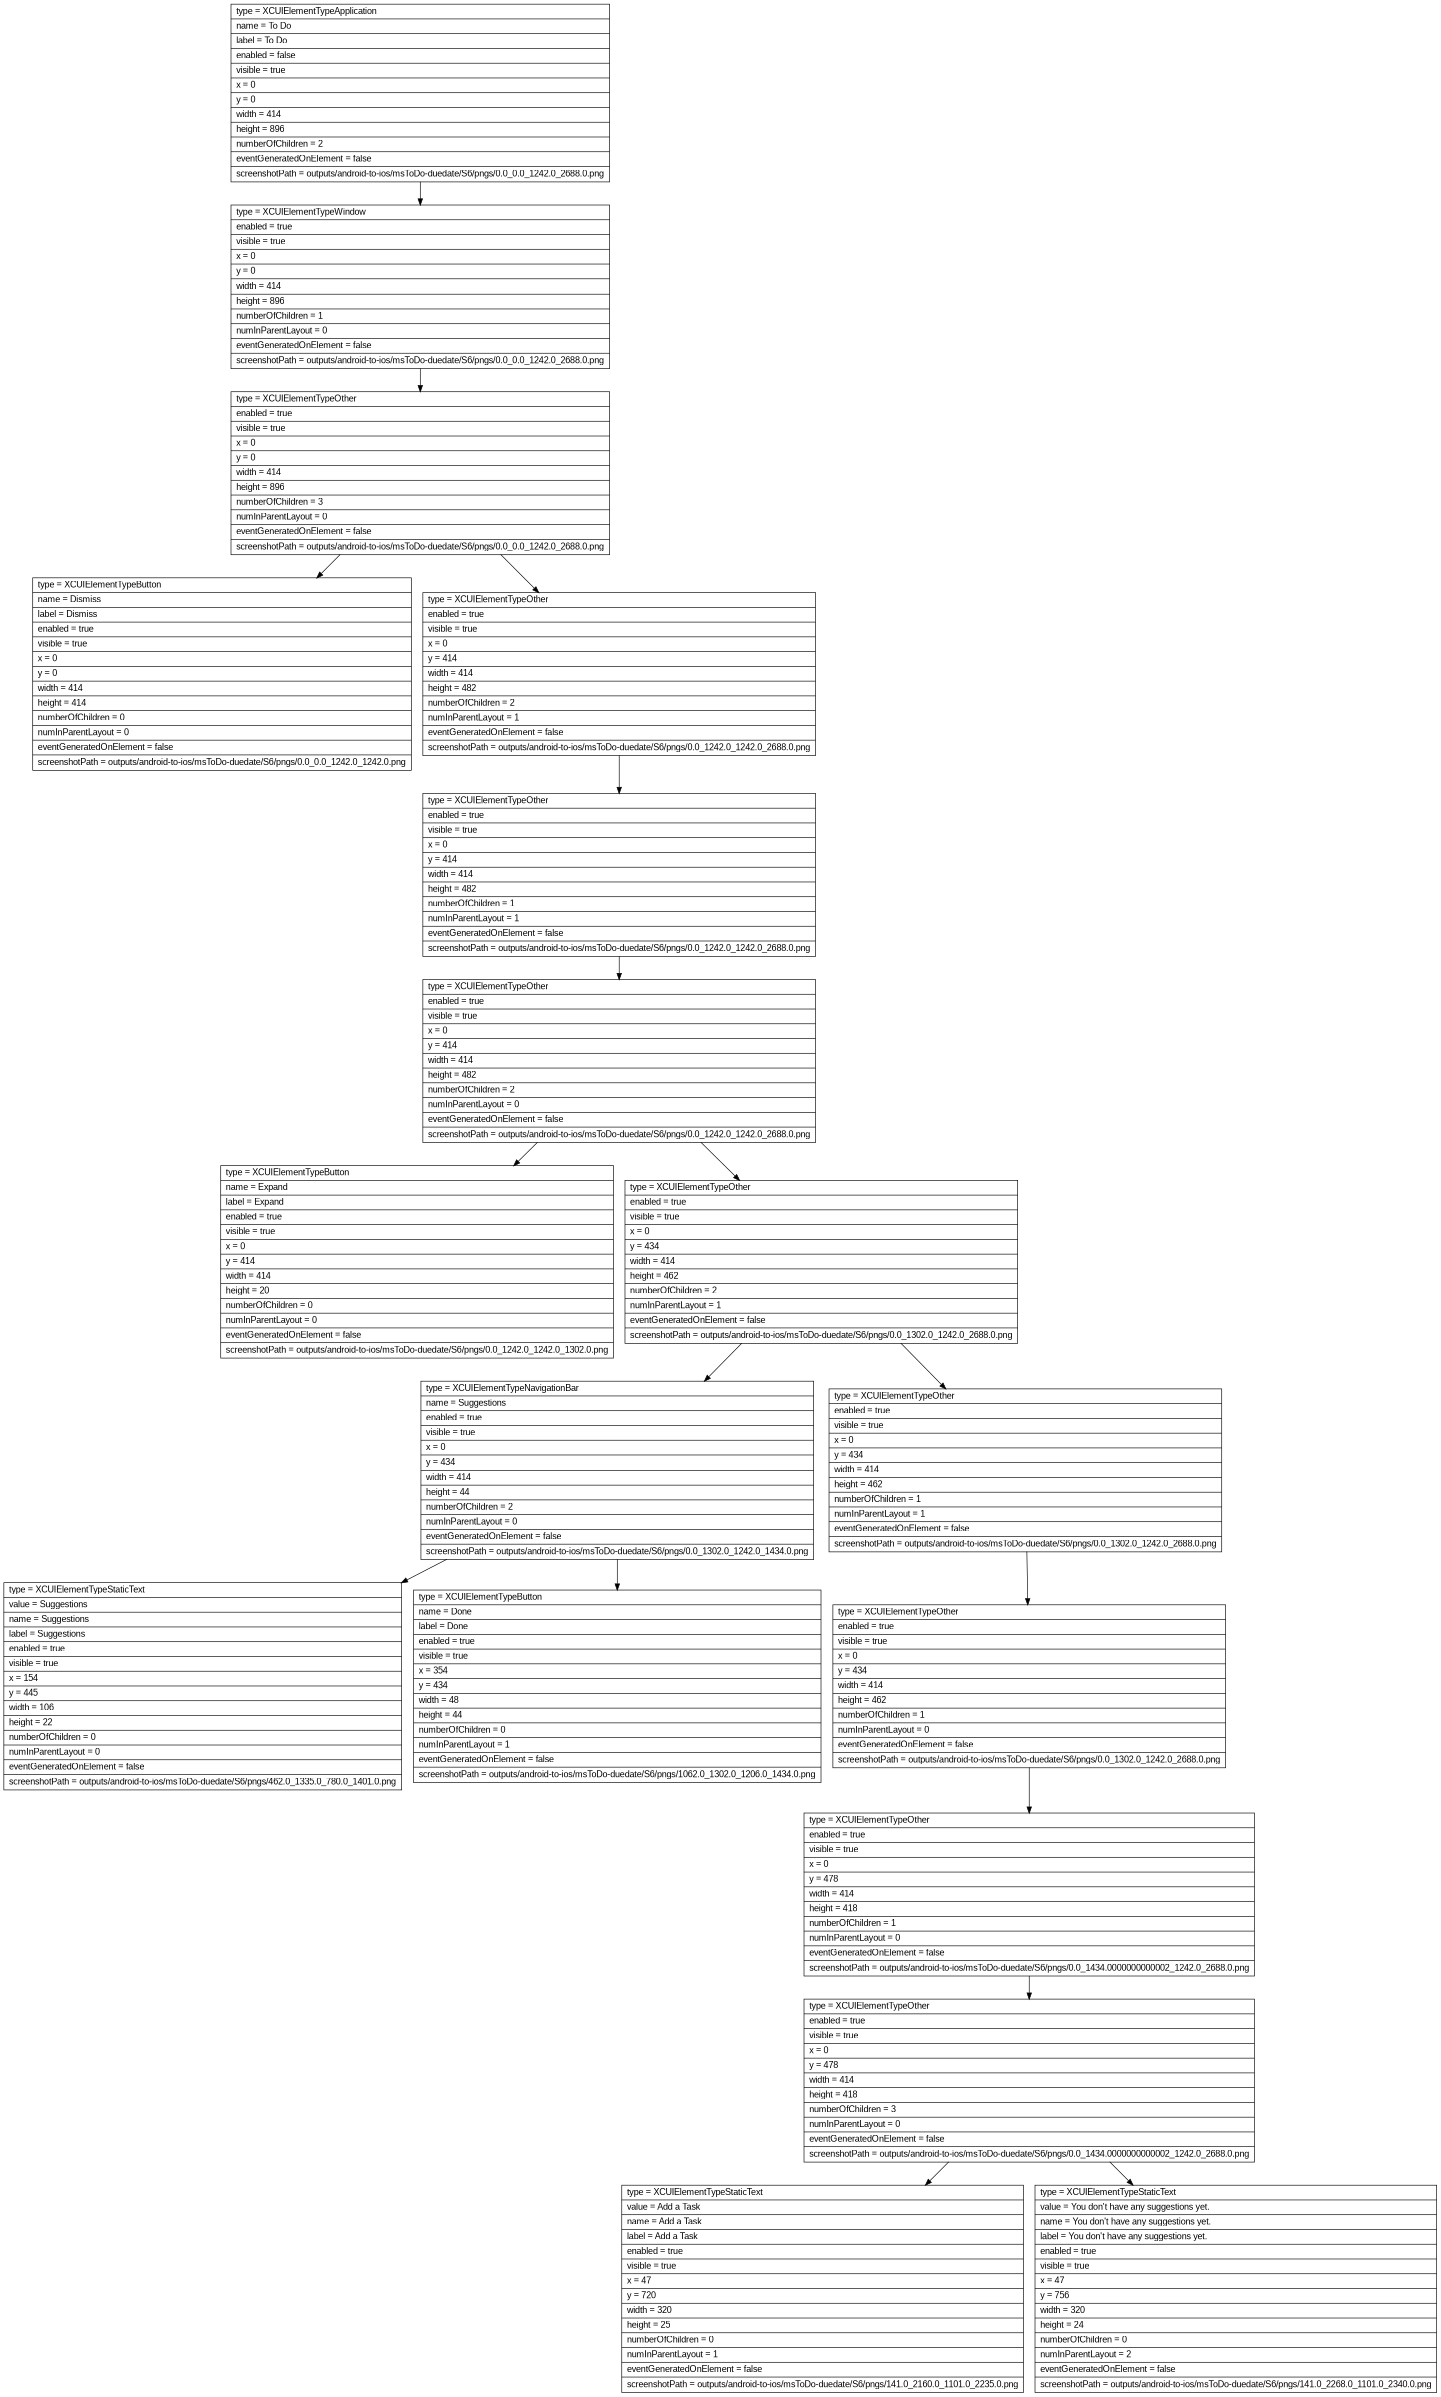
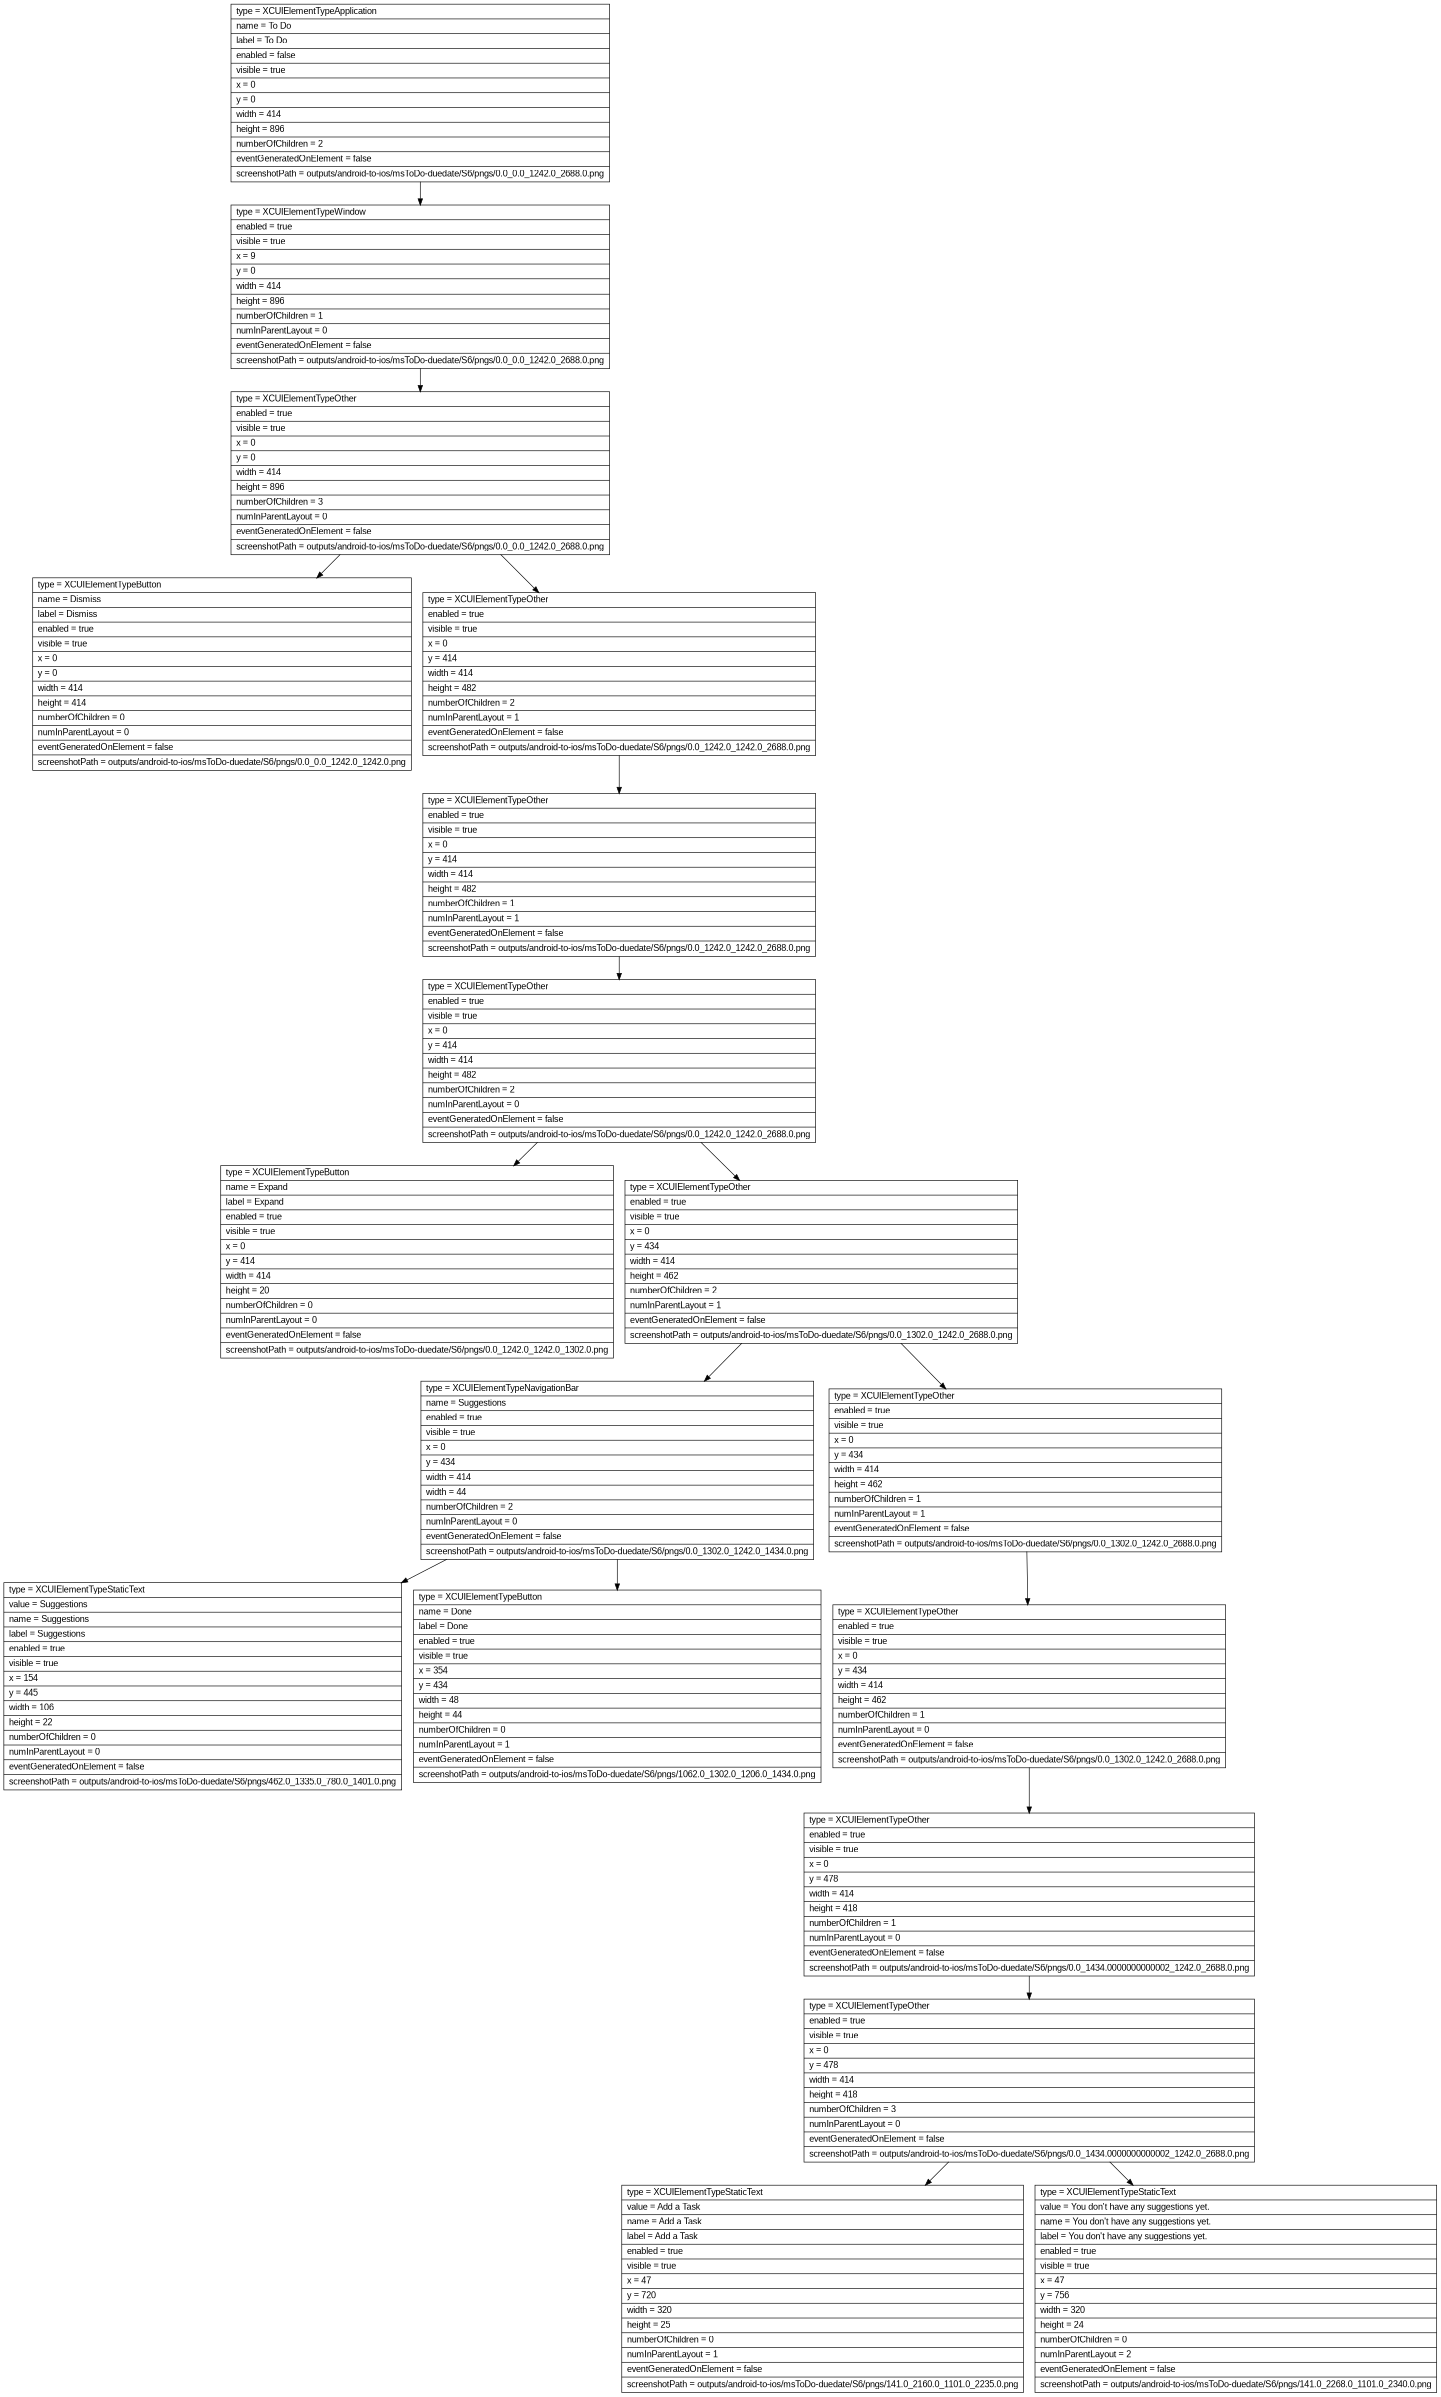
(246, 256) -> (246, 256)
(448, 1492) -> (446, 1492)
